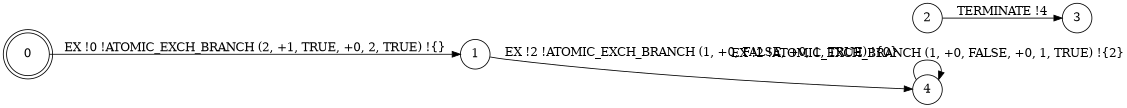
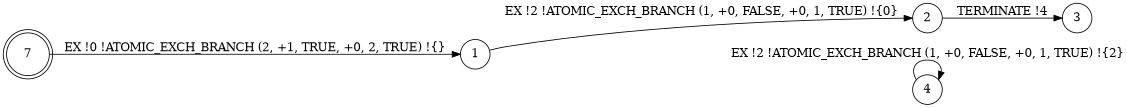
(28, 54) -> (28, 54)
(697, 77) -> (696, 26)
